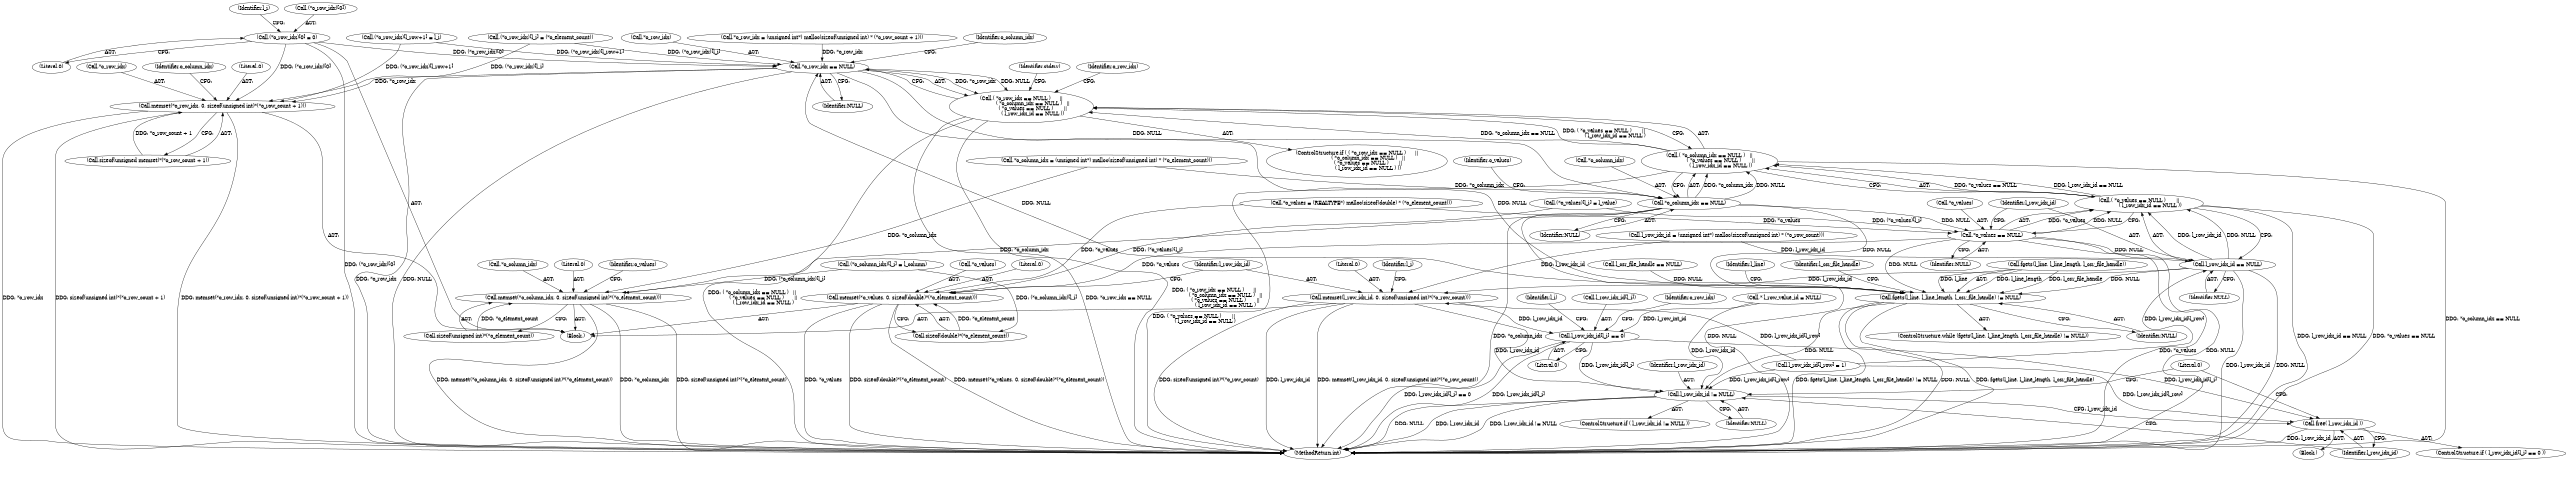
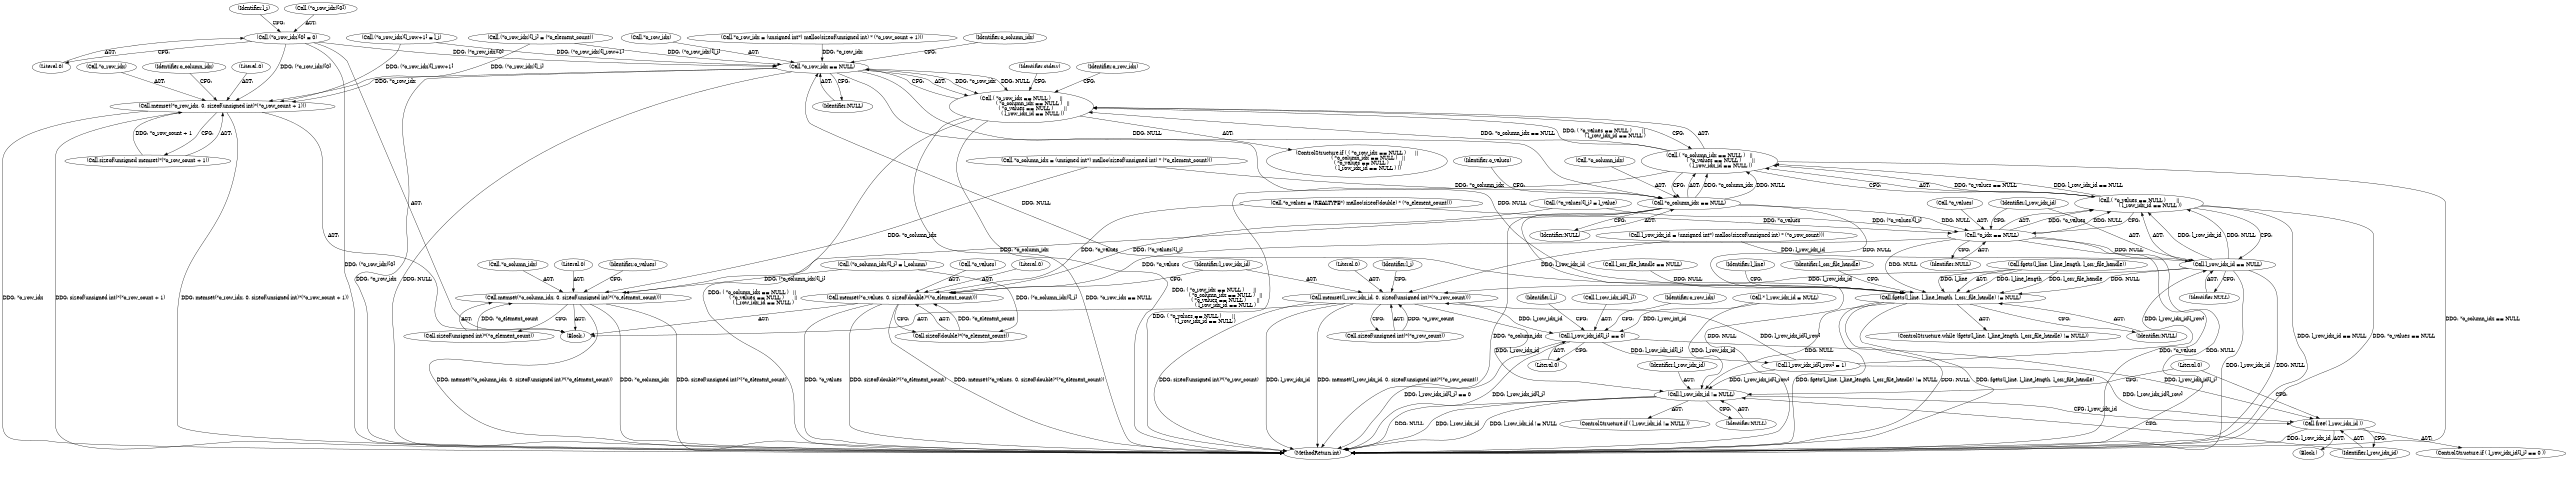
(1992, 236) -> (1992, 236)
(1784, 298) -> (1784, 298)
none -> (1395, 336)
(1600, 382) -> (1683, 357)
